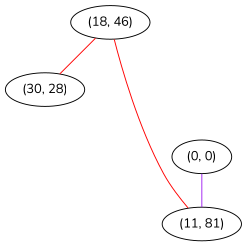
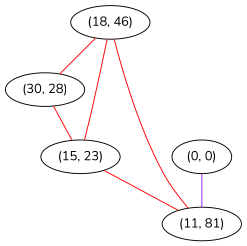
none -> (80, 157)
